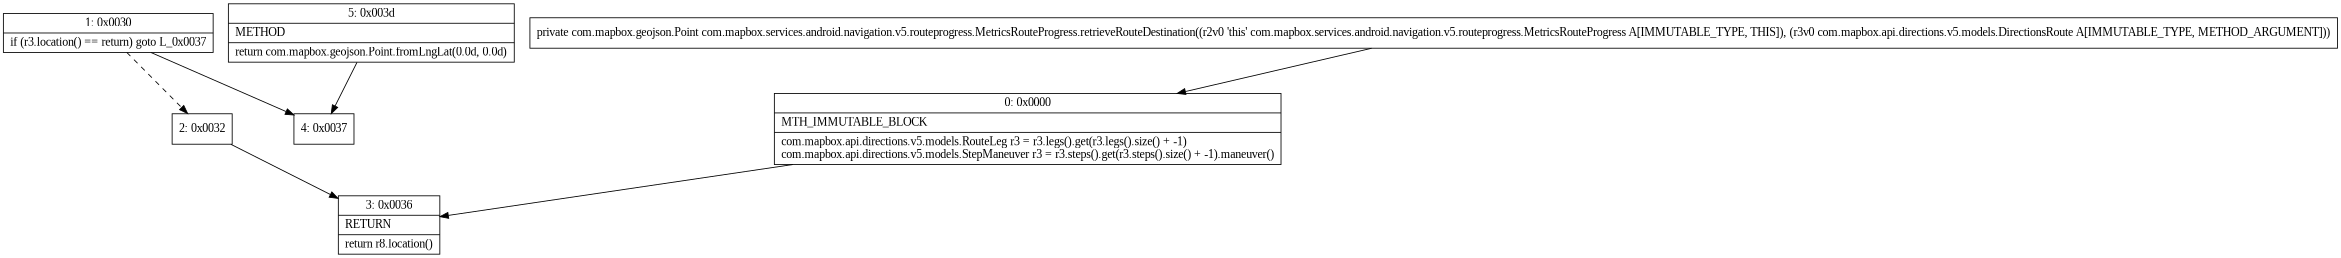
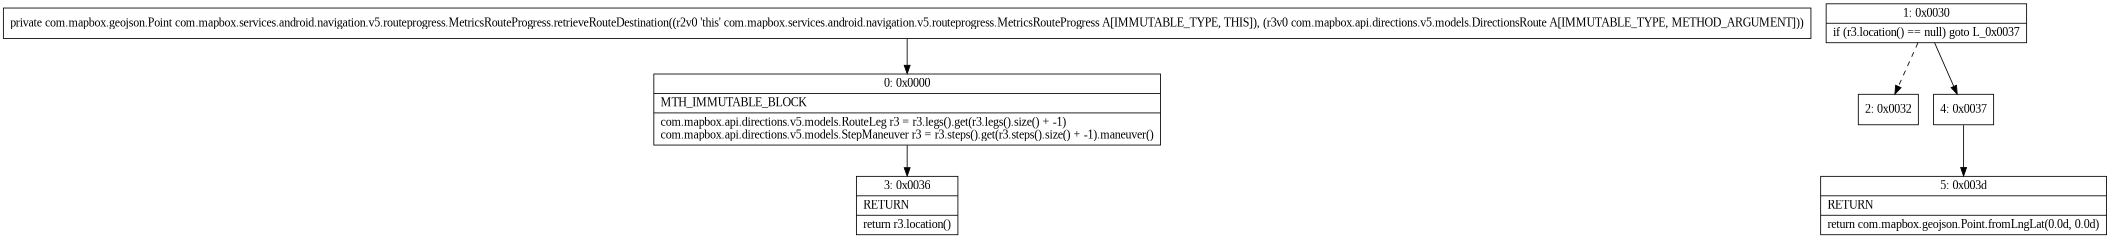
(260, 33) -> (1851, 205)
(108, 42) -> (1926, 33)
(346, 84) -> (1964, 146)
(281, 169) -> none
(389, 244) -> (907, 225)
